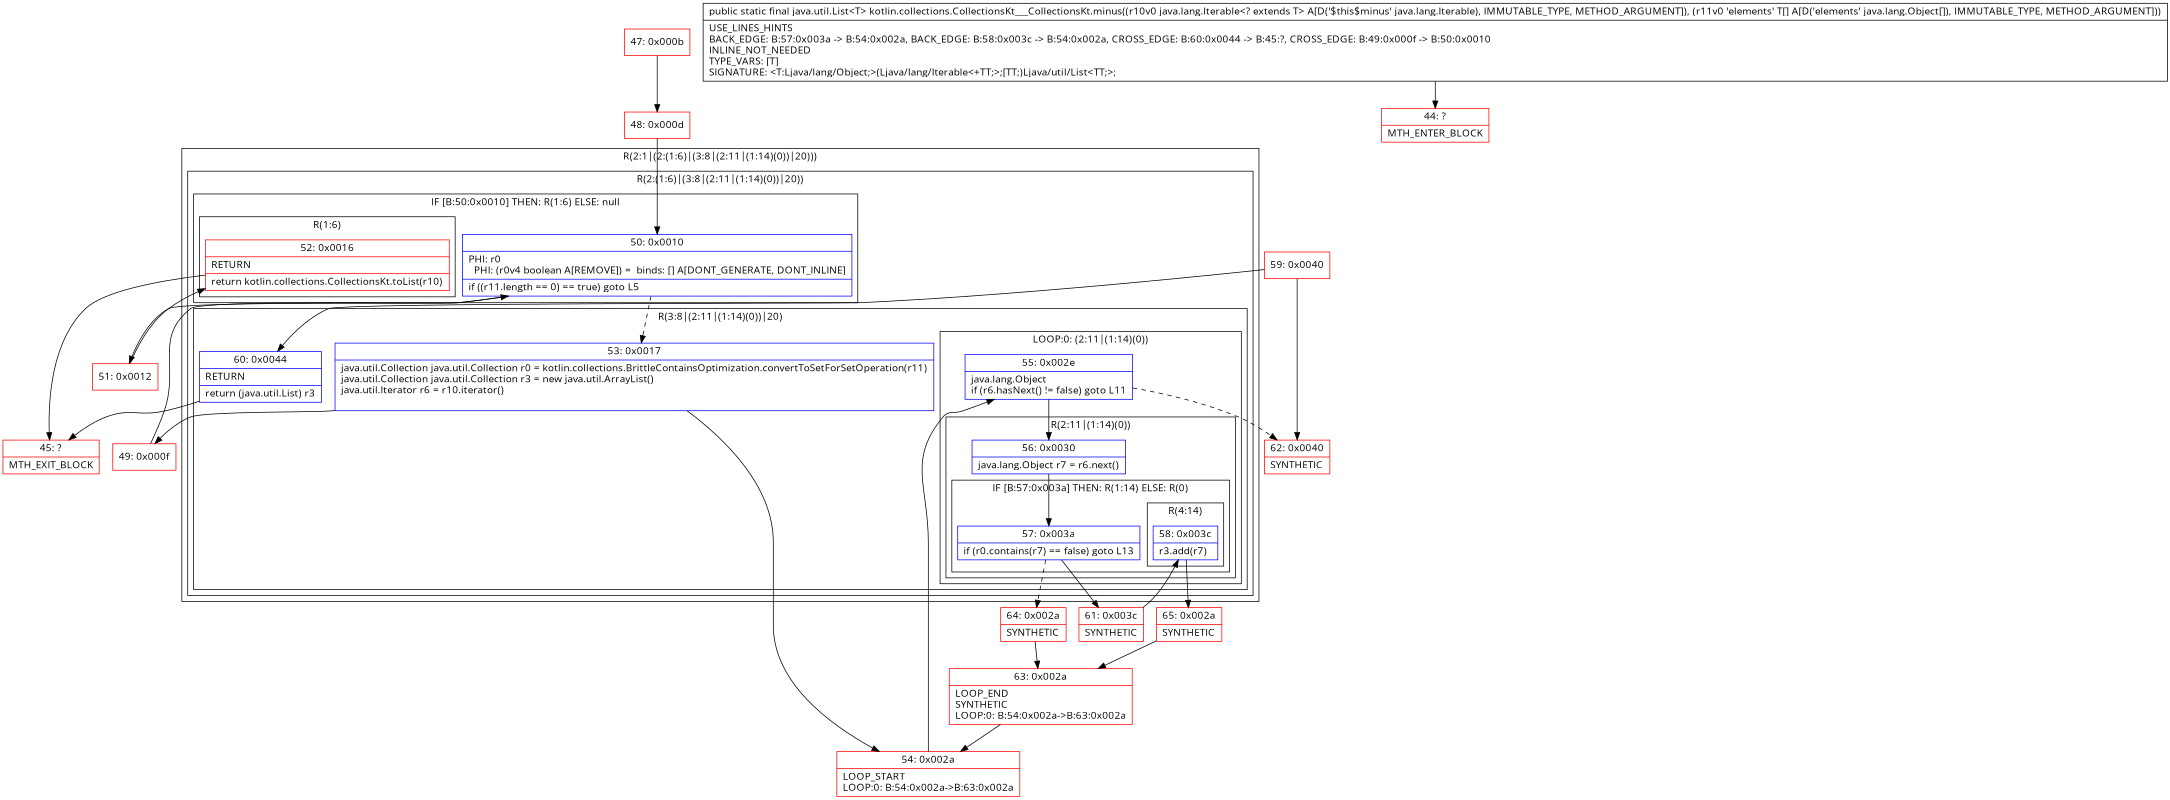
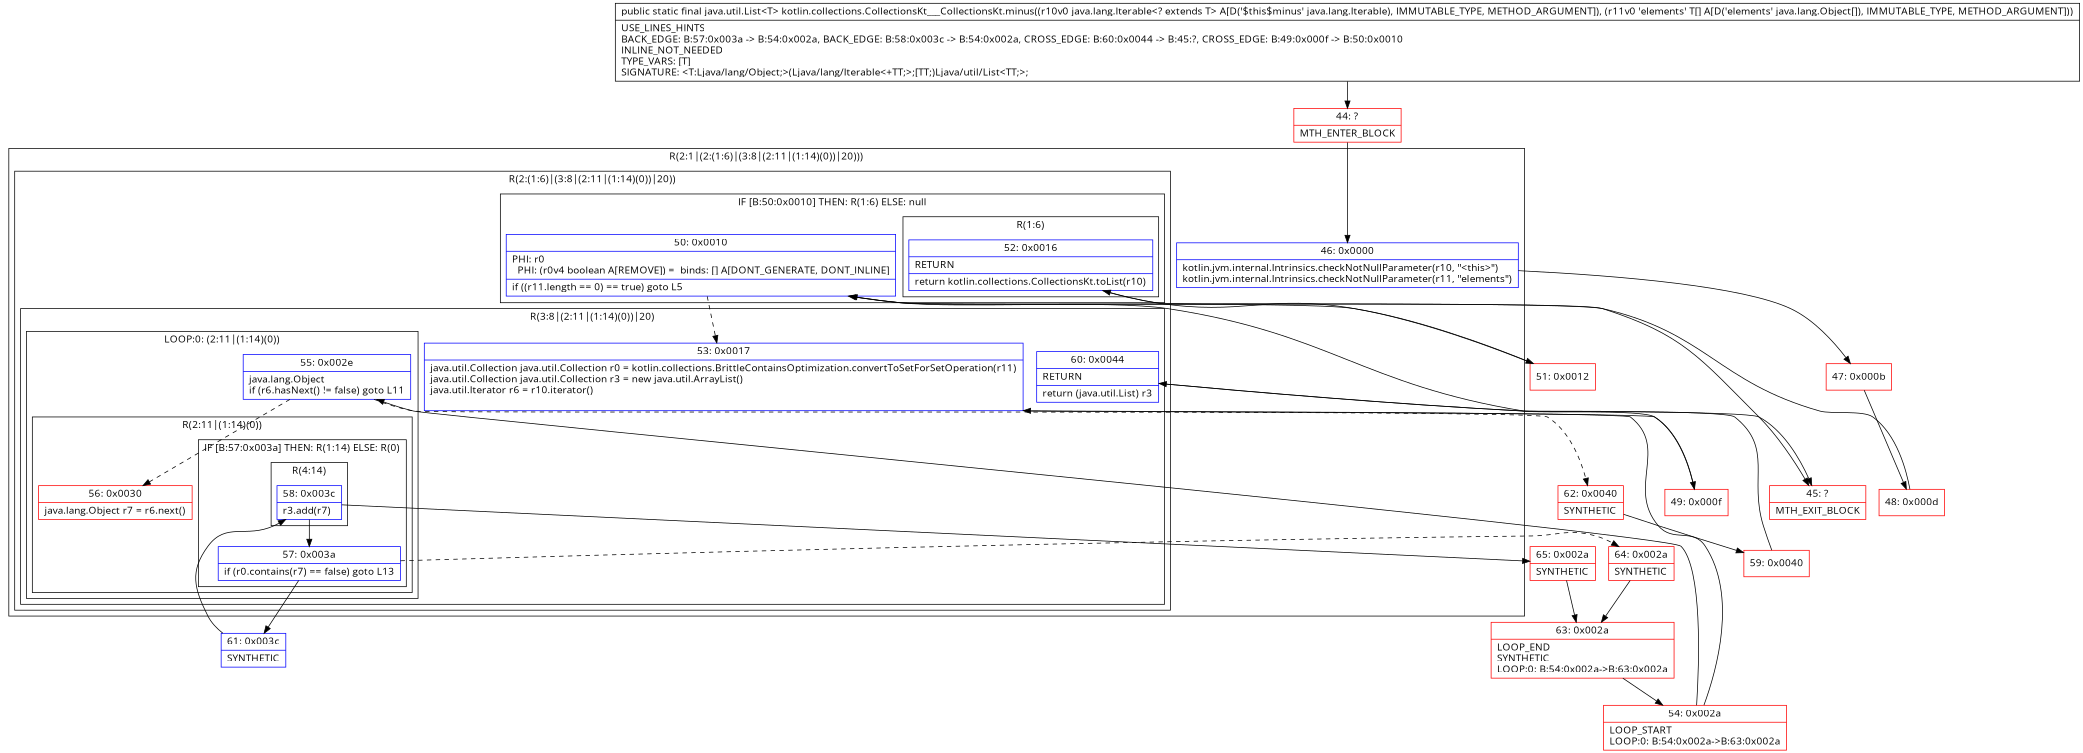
(327, 265) -> (1031, 265)
none -> (1347, 265)
(1297, 356) -> (1652, 524)
(1049, 413) -> (213, 445)
(1049, 457) -> (115, 503)
(1049, 496) -> (309, 530)
(773, 585) -> (1636, 423)
(1111, 625) -> (253, 650)
